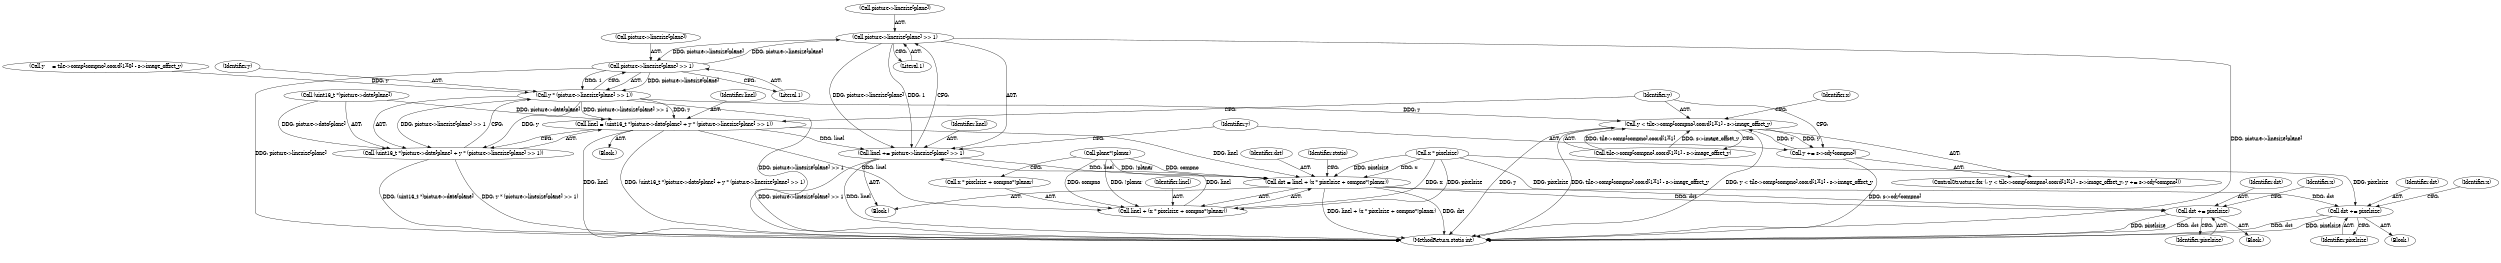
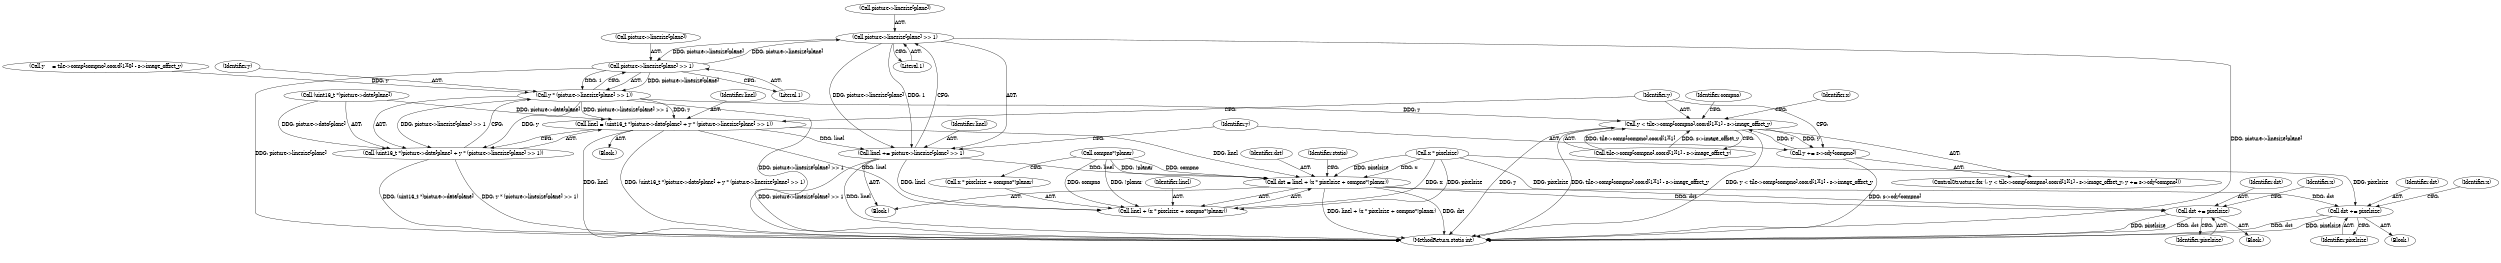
none -> (1718, 96)
(1108, 154) -> (1108, 154)
(1071, 171) -> (971, 204)
